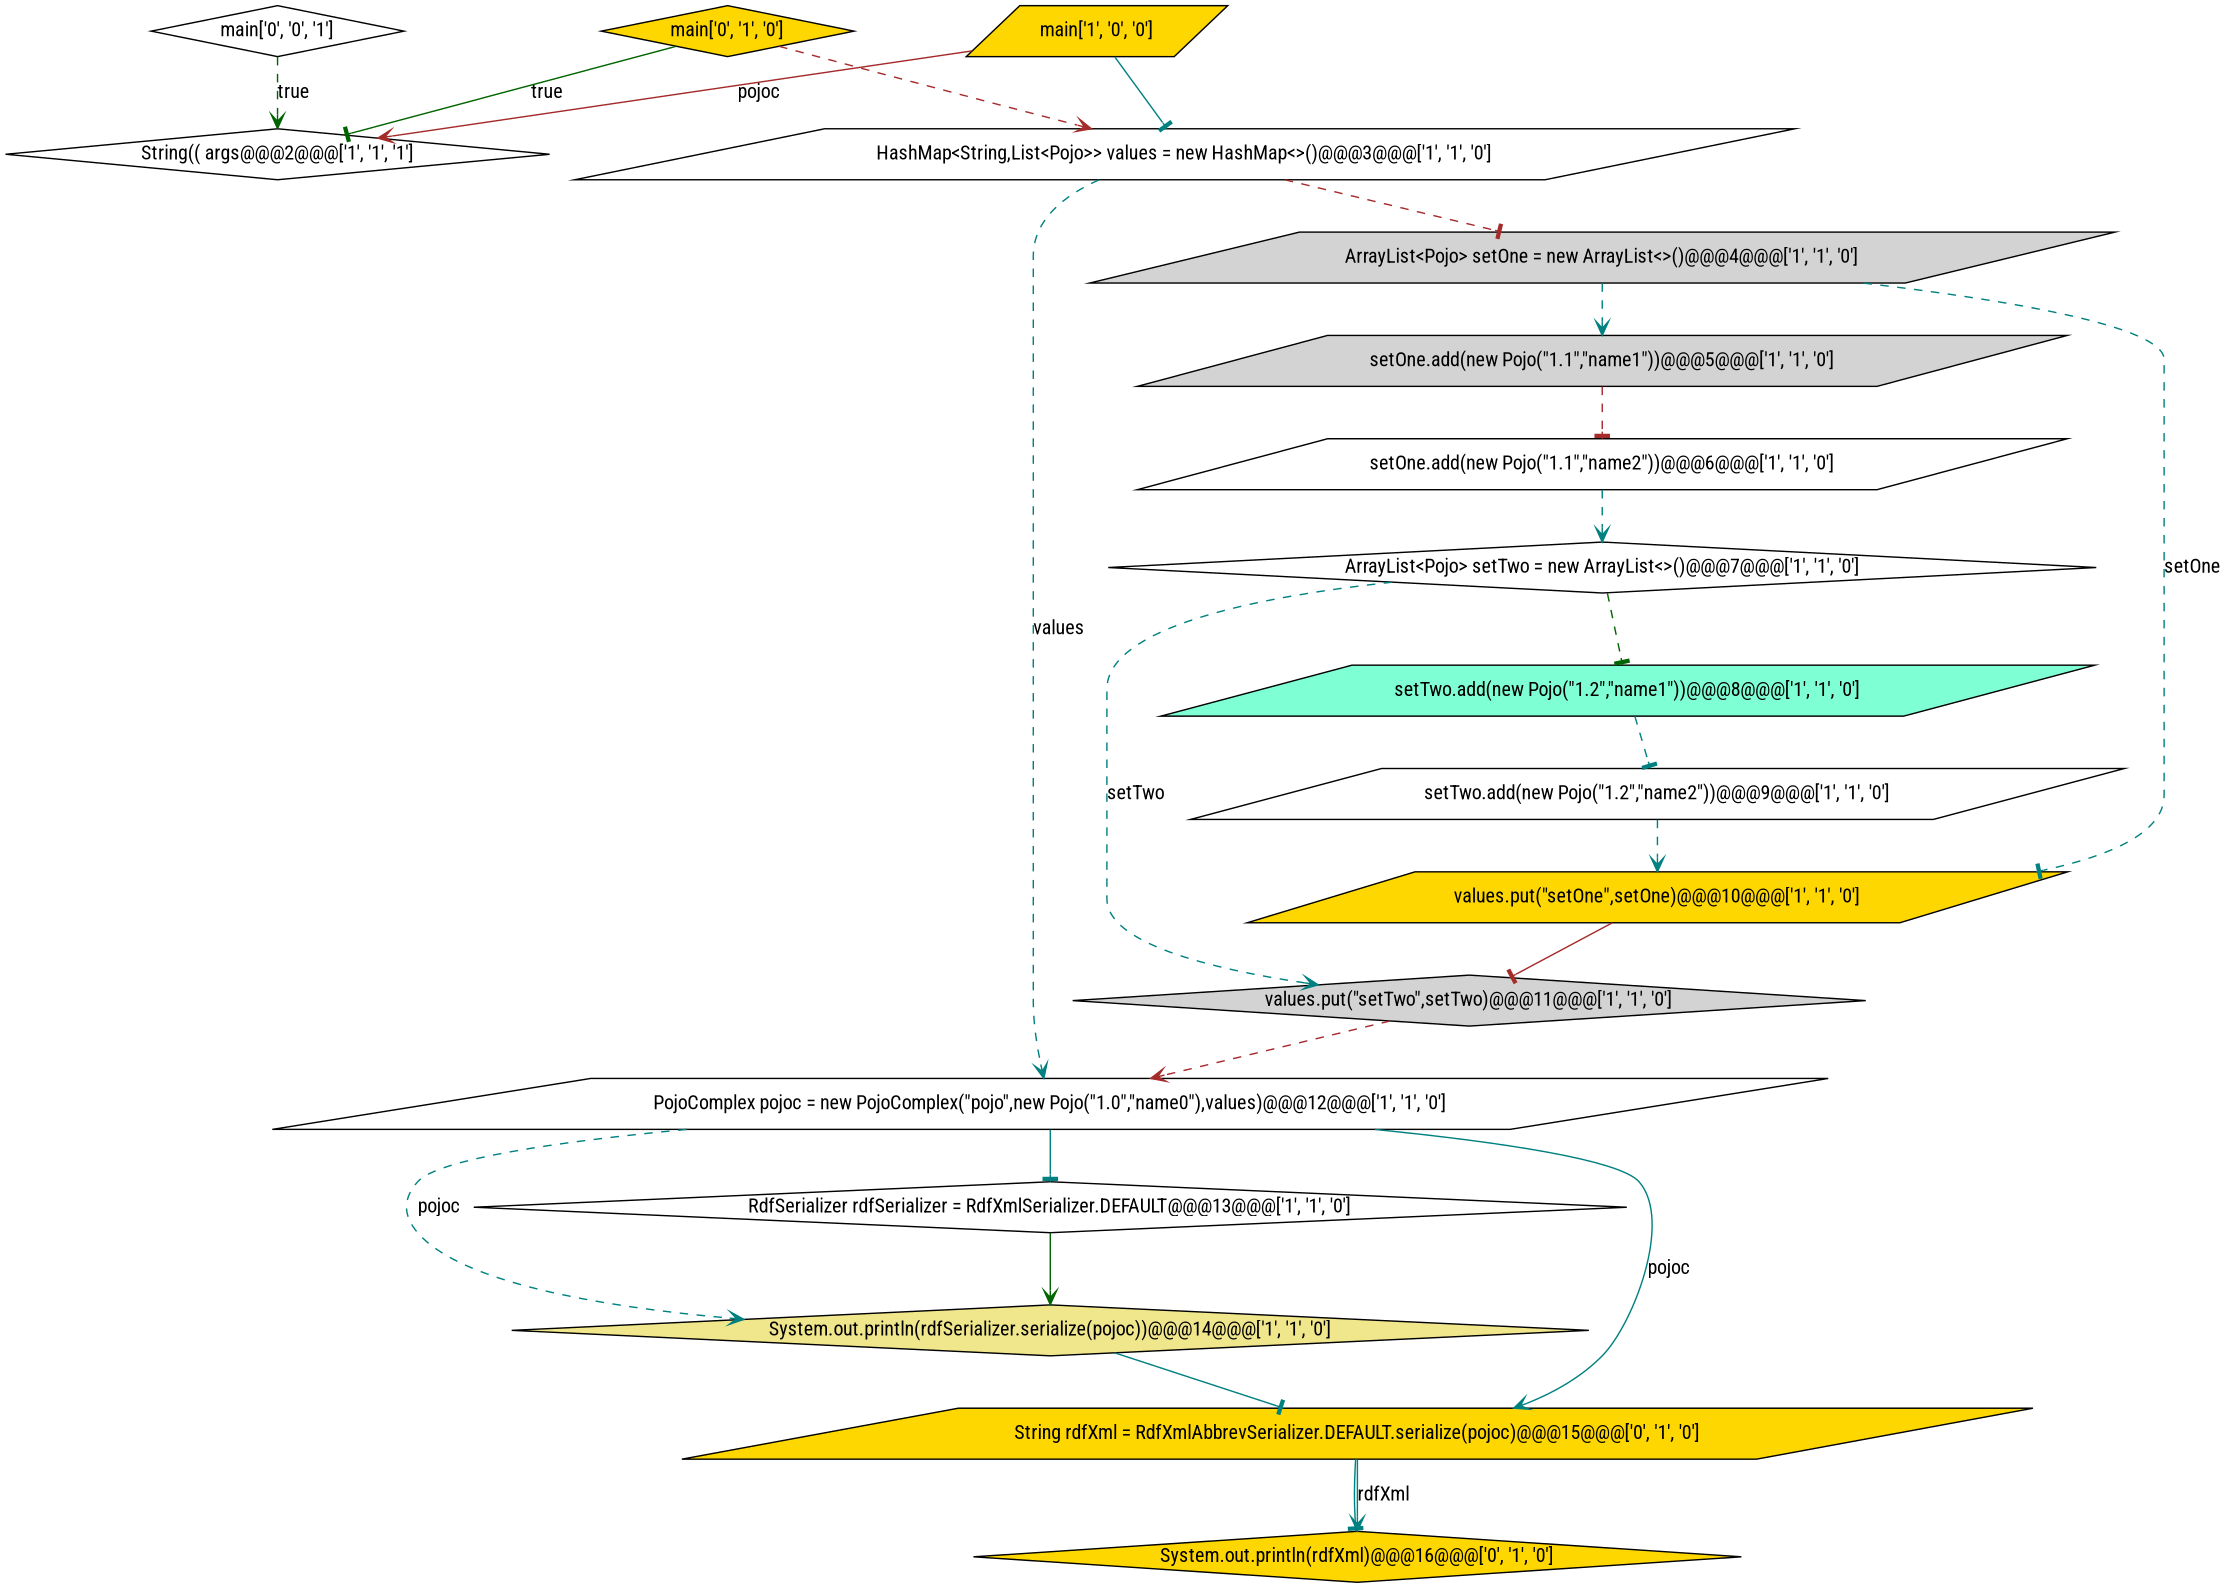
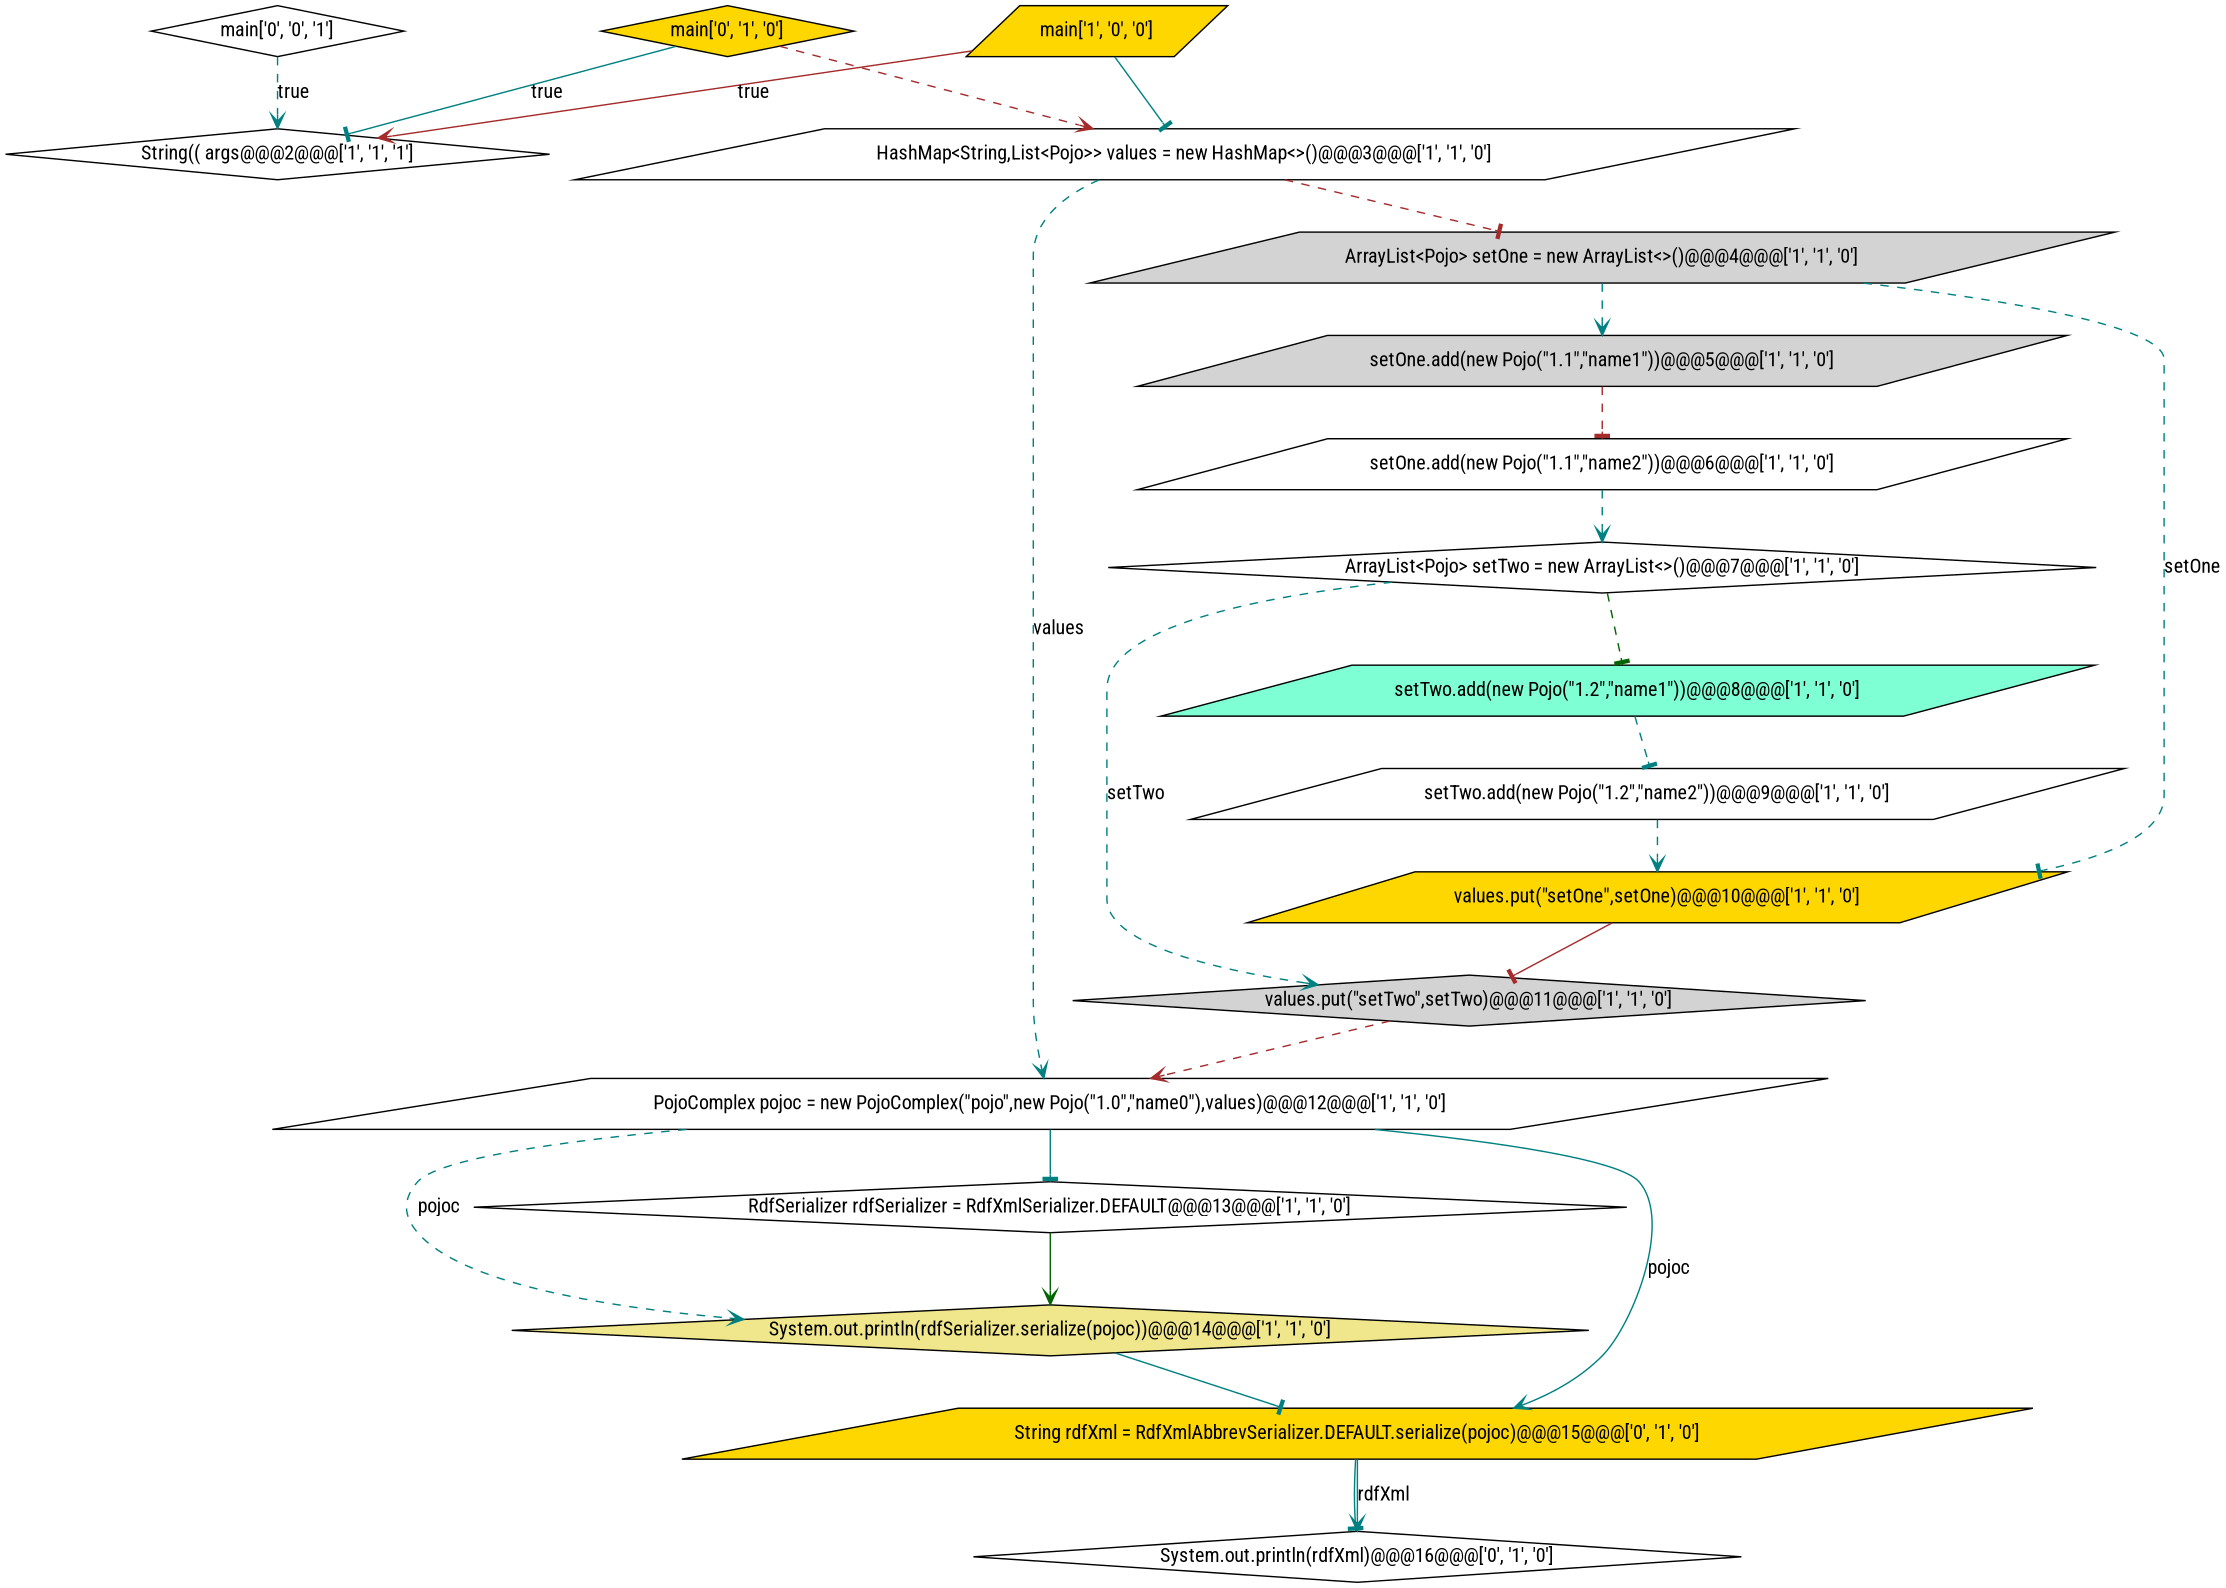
(278, 86) -> (278, 86)
(514, 90) -> (514, 90)
(759, 93) -> (754, 93)
(1357, 1557) -> (1357, 1557)
